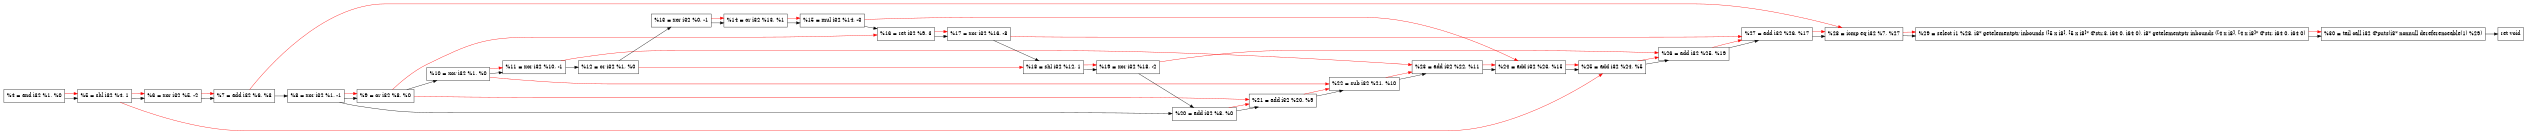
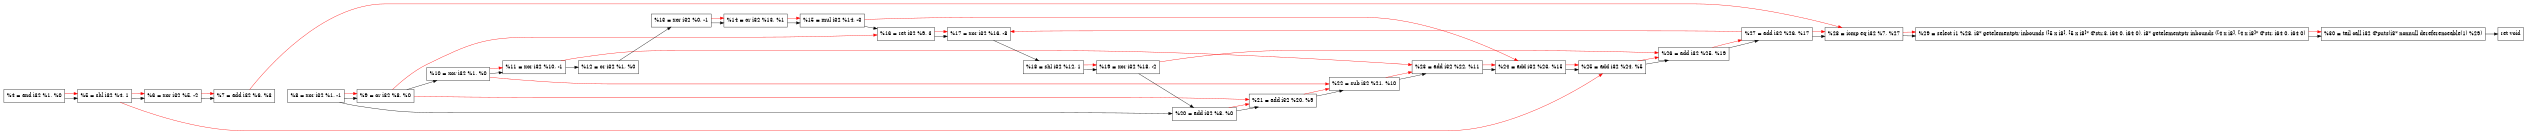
(1374, 37) -> (1378, 31)
(829, 67) -> none
(279, 96) -> none
